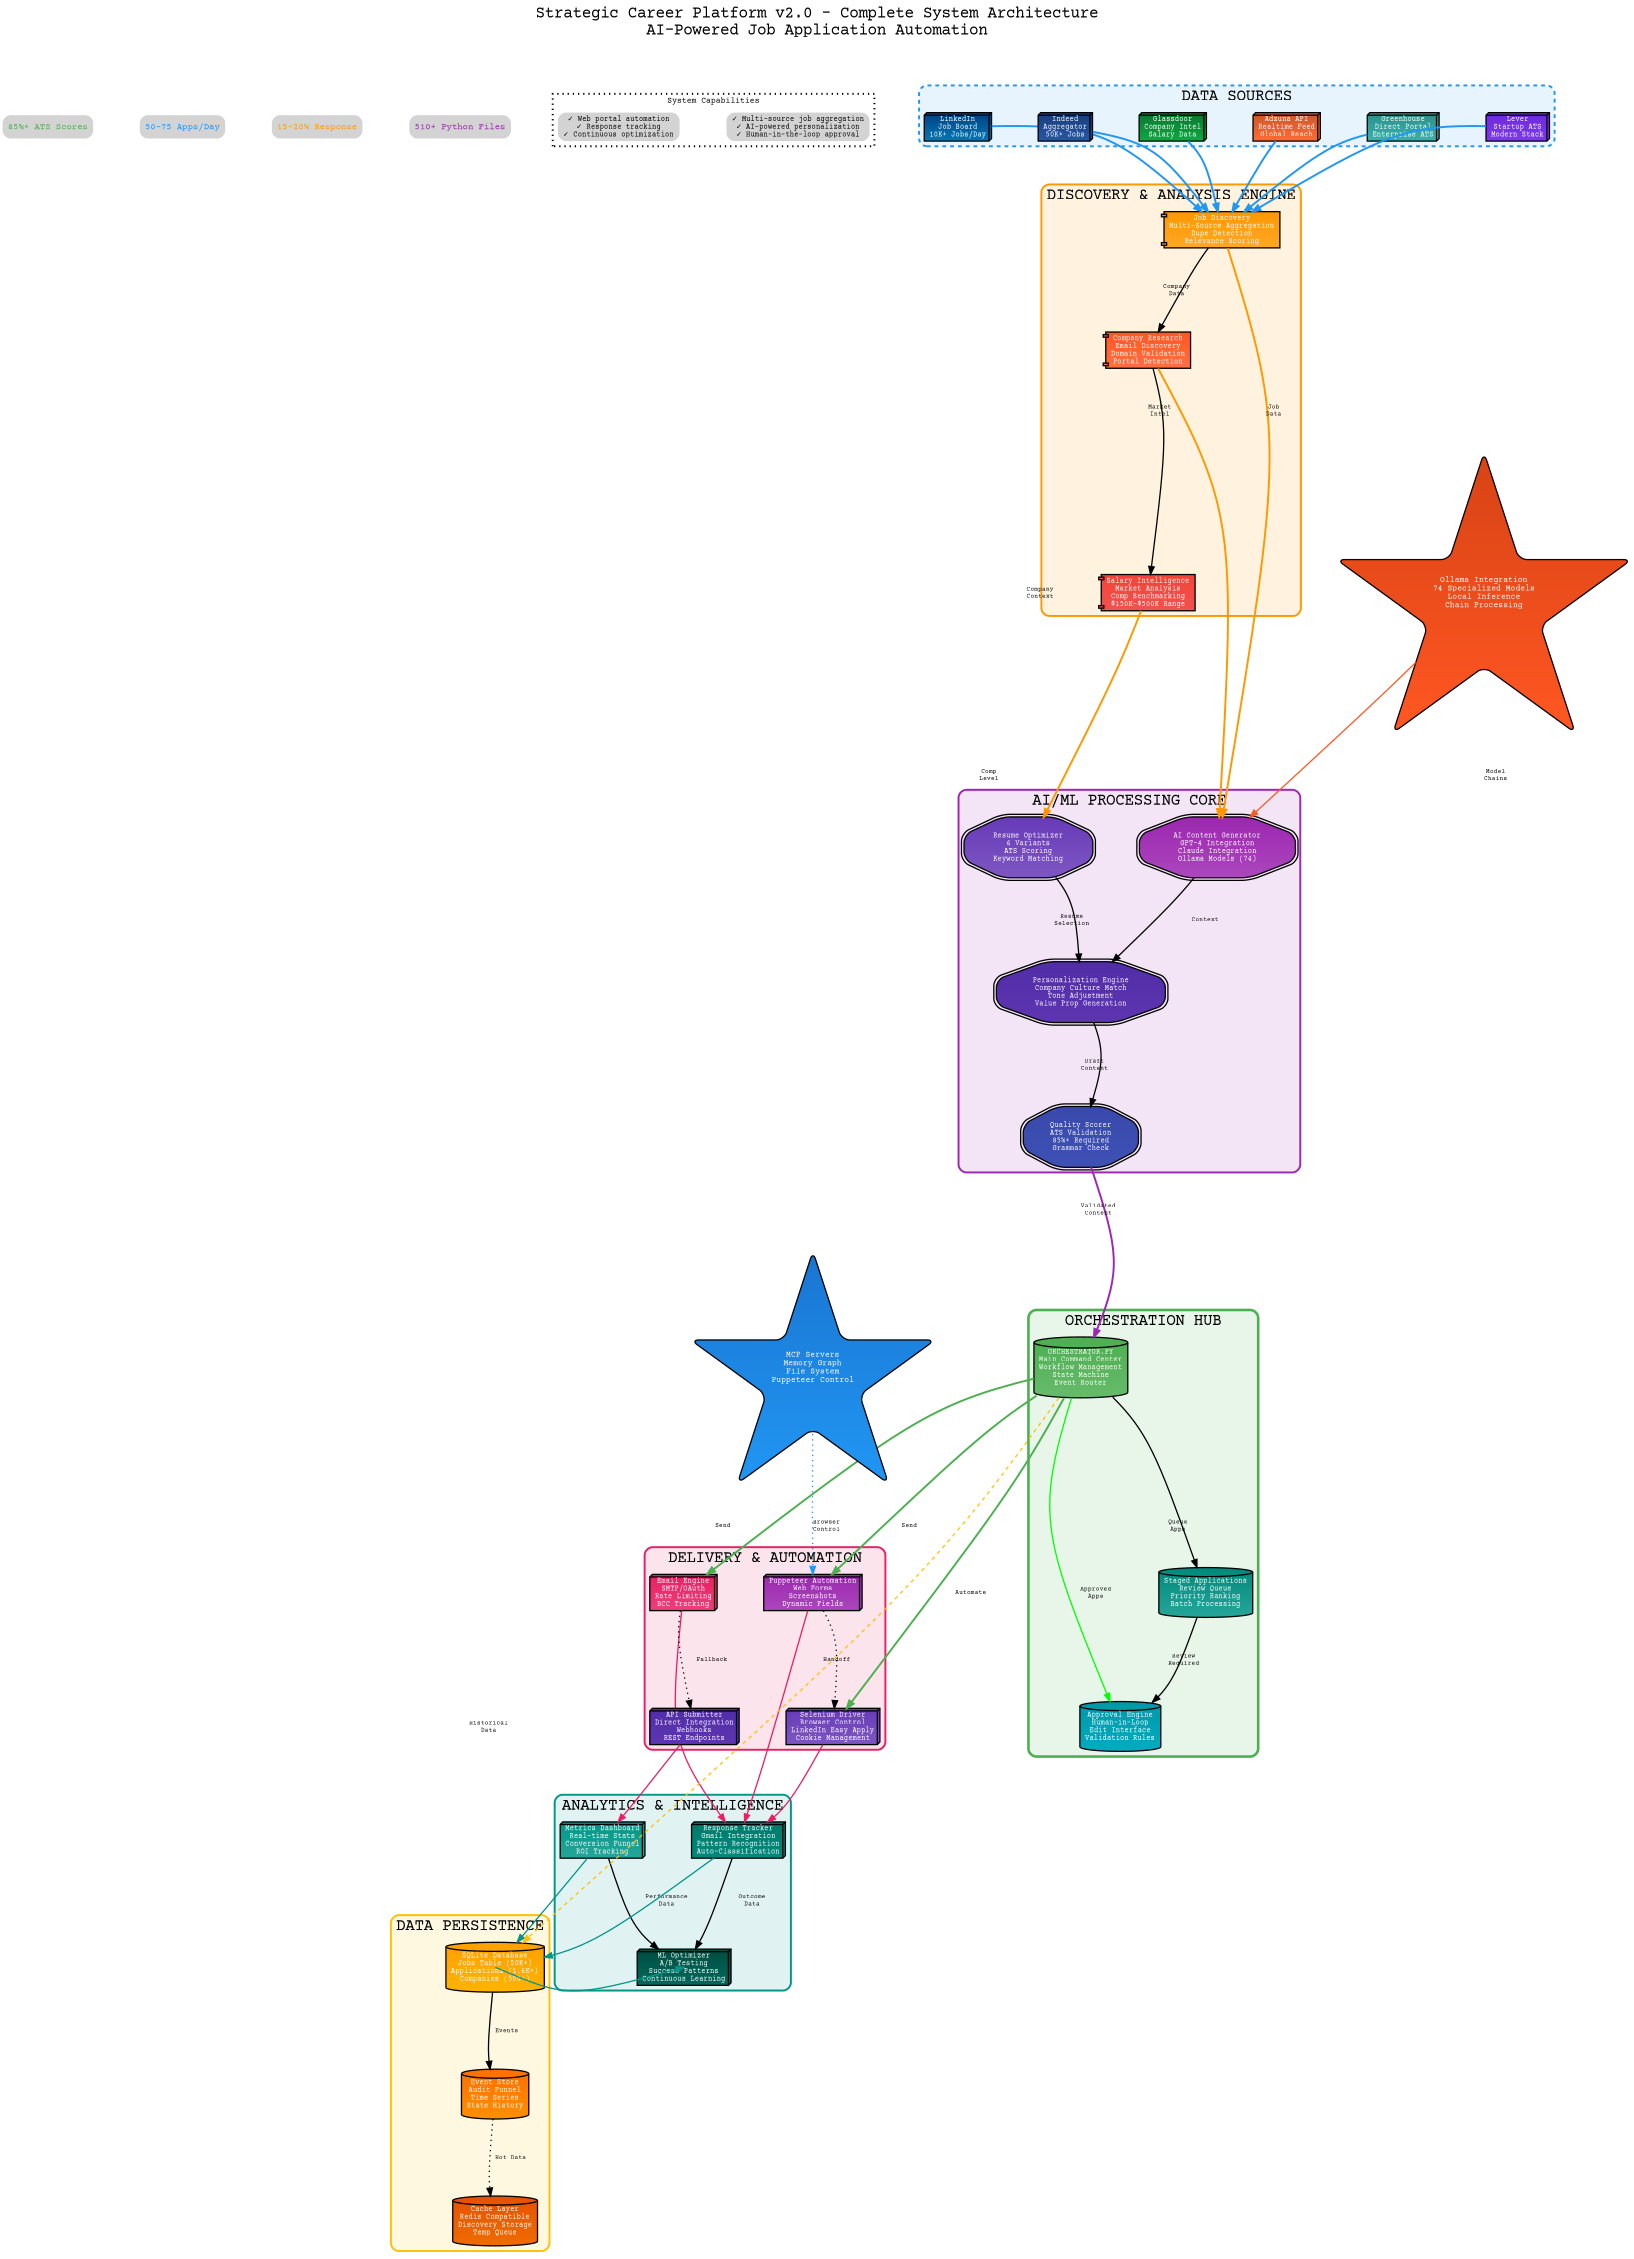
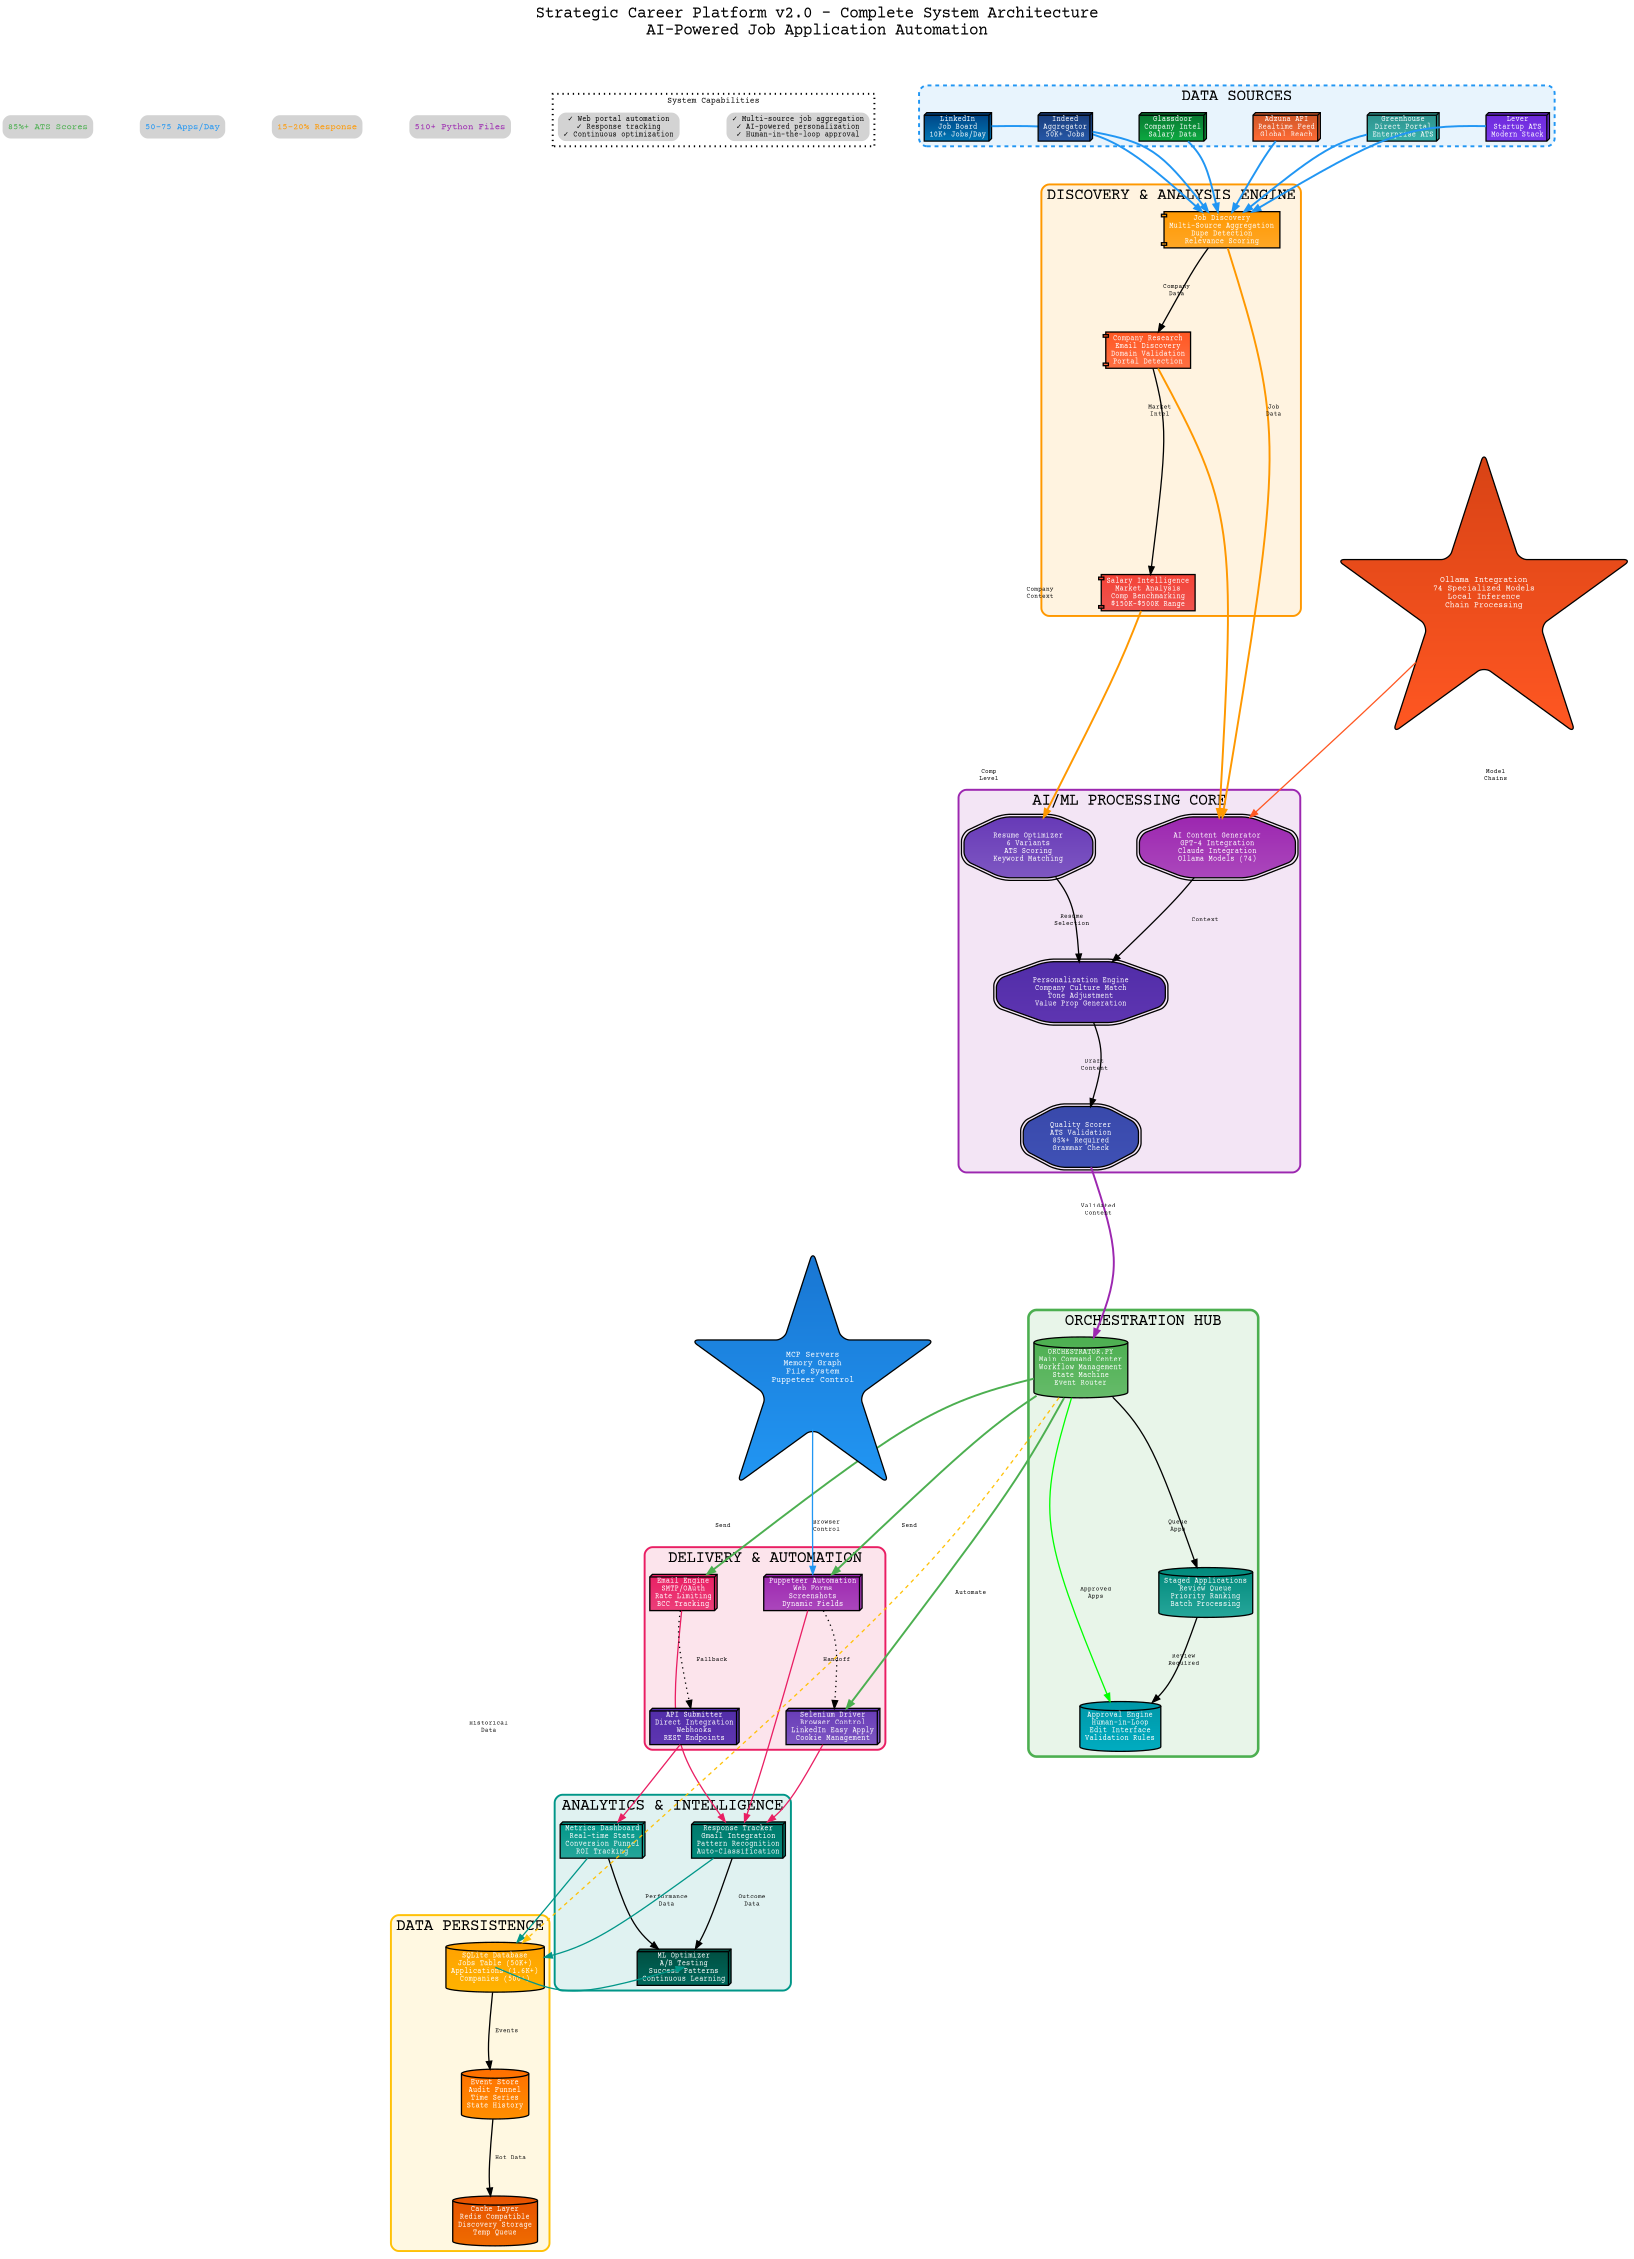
(812, 1501) -> (812, 1501)
(490, 2153) -> (490, 2153)
